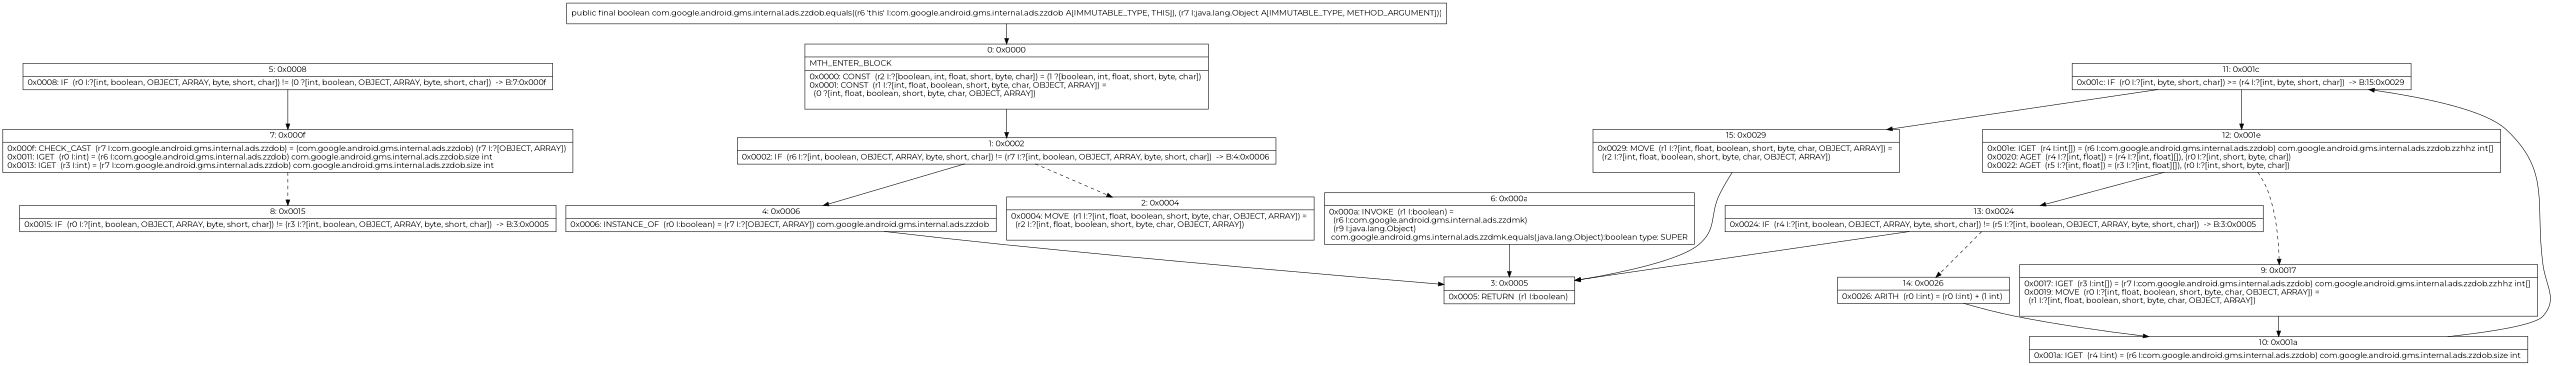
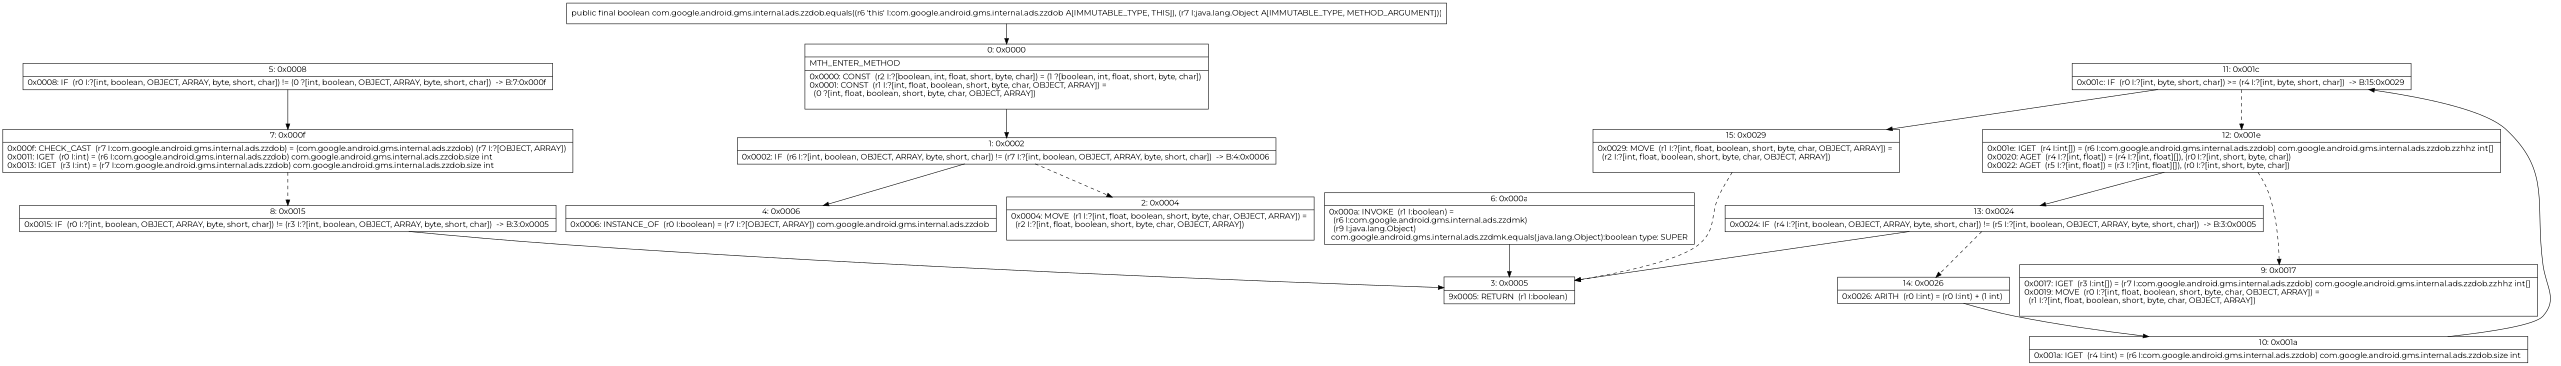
(851, 63) -> (855, 63)
(2242, 107) -> (2242, 107)
(1680, 255) -> (1680, 255)
(1161, 260) -> (923, 266)
(1509, 297) -> (1509, 297)
(2279, 324) -> none
